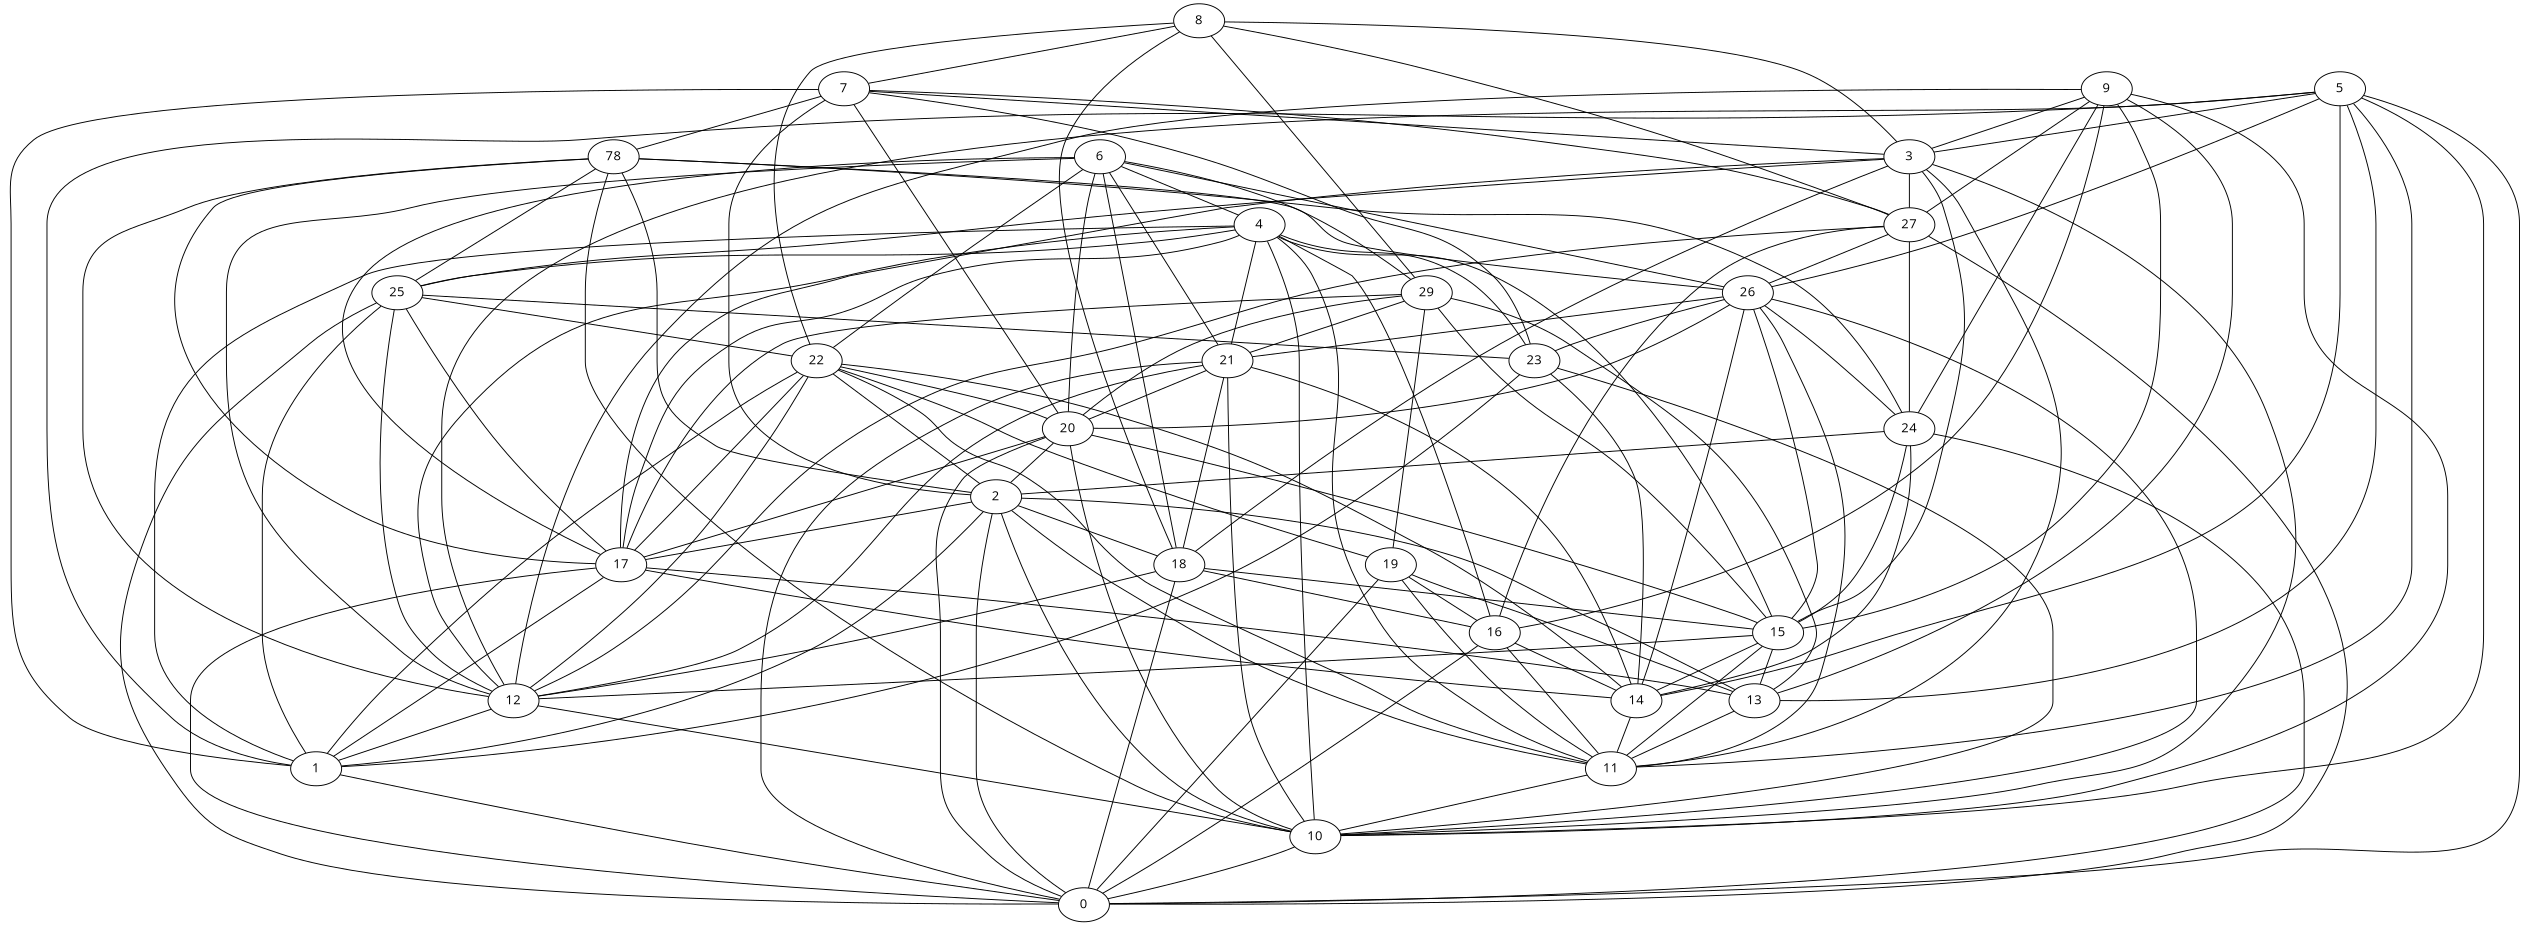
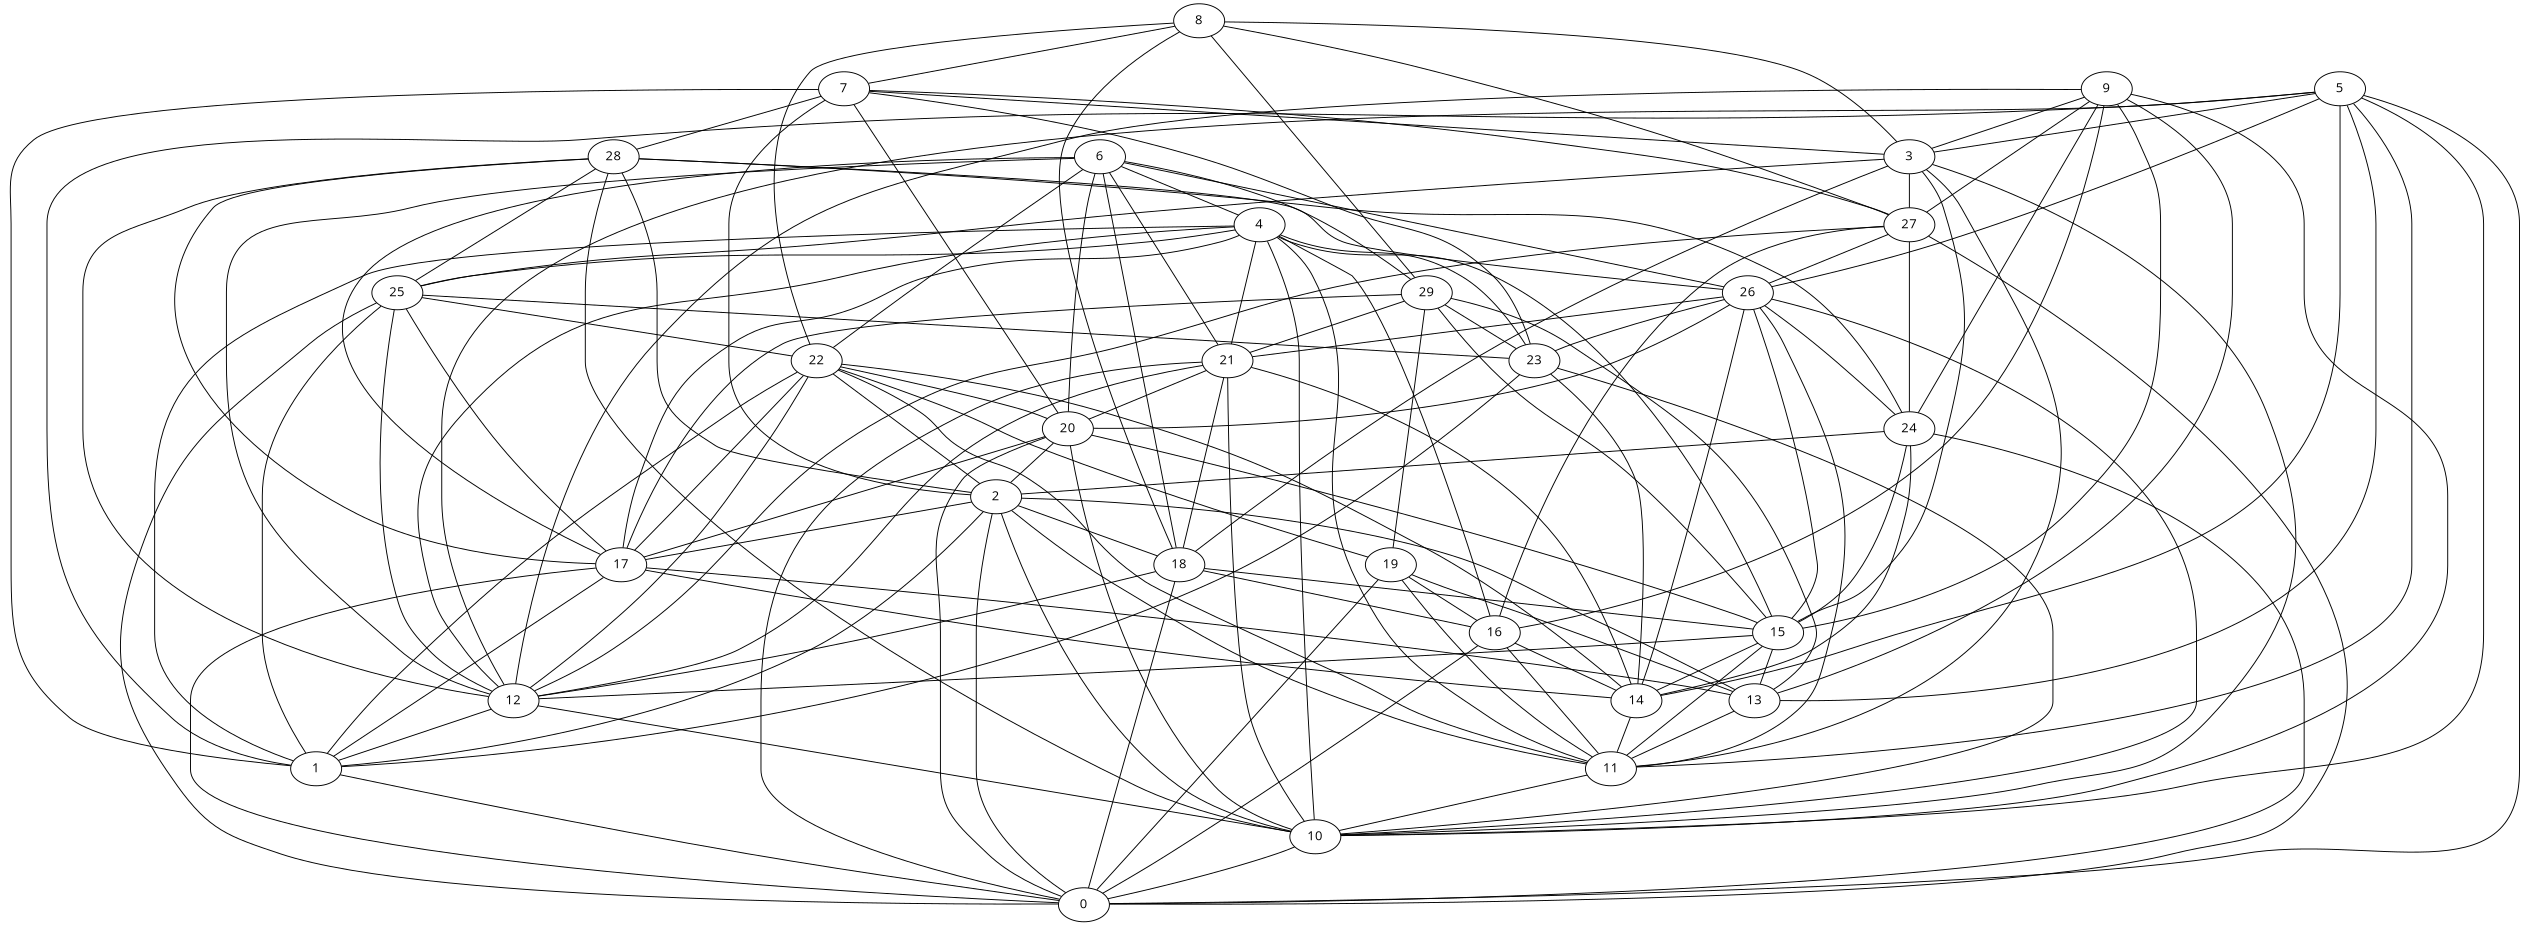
(614, 157) -> (614, 157)
(1166, 218) -> none
(1224, 332) -> (1473, 322)
